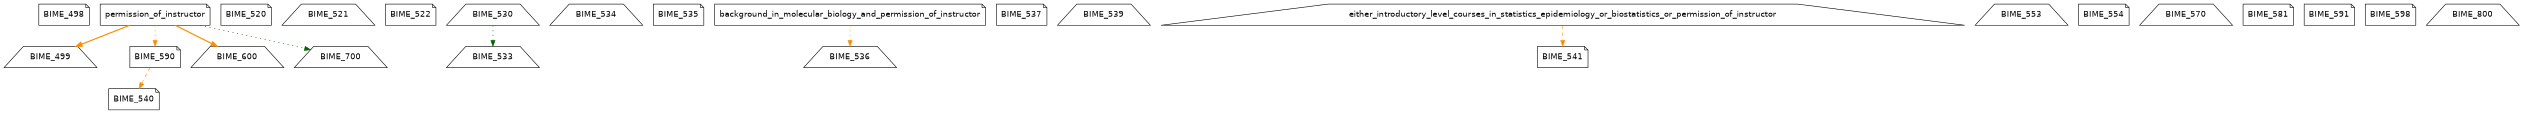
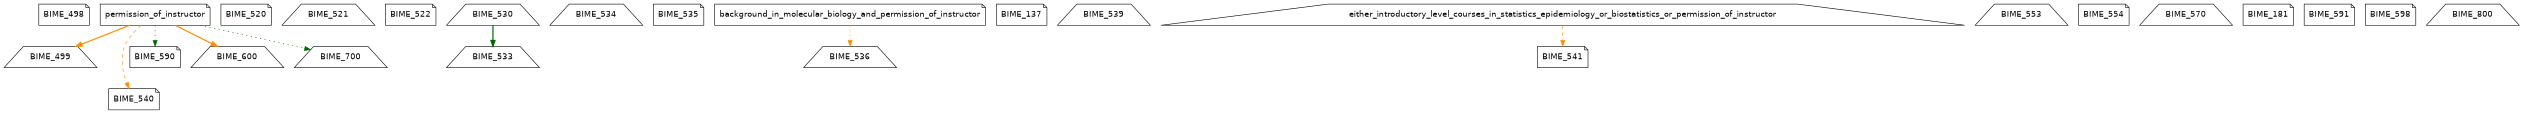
(1022, 15) -> (1022, 15)
(2268, 15) -> (2268, 15)
(155, 33) -> (155, 33)
(493, 33) -> (493, 33)
(146, 76) -> (123, 51)
